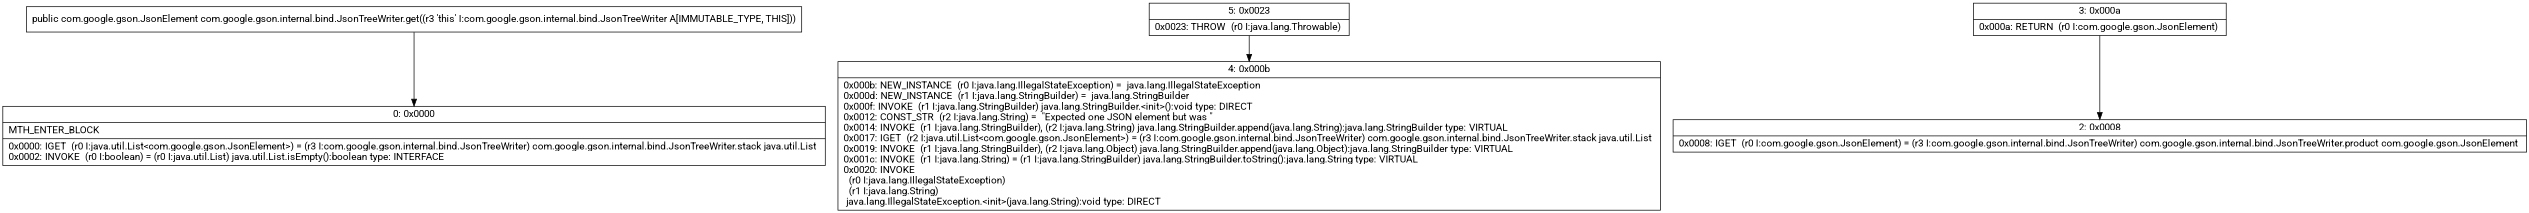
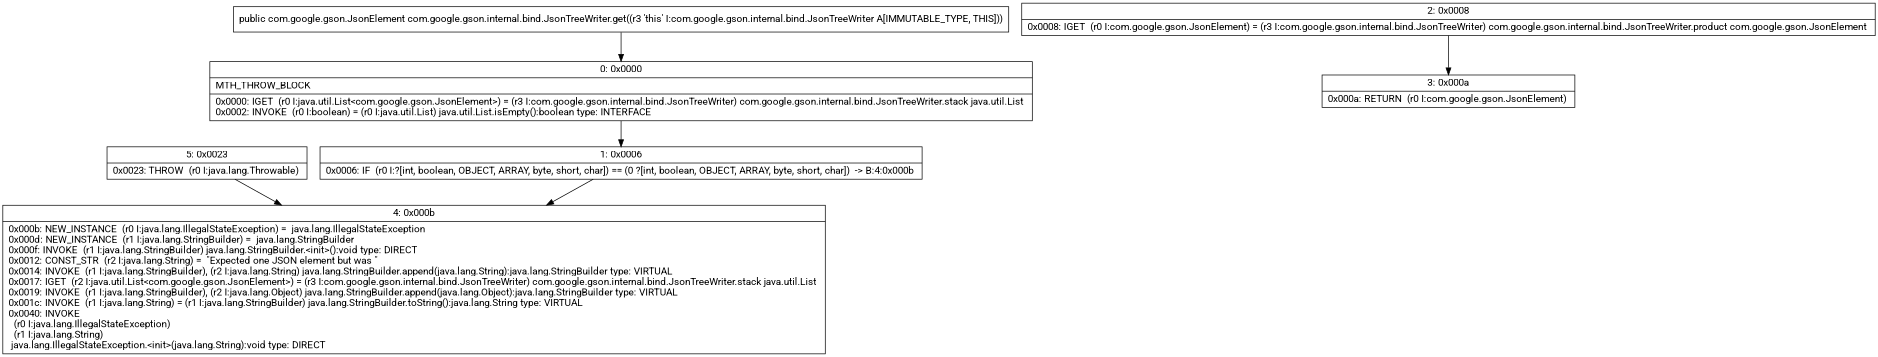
(2100, 74) -> (1448, 52)
(54, 130) -> (263, 86)
none -> (621, 163)
(882, 170) -> (47, 314)
